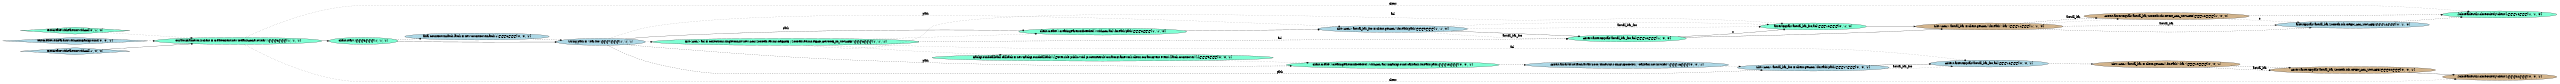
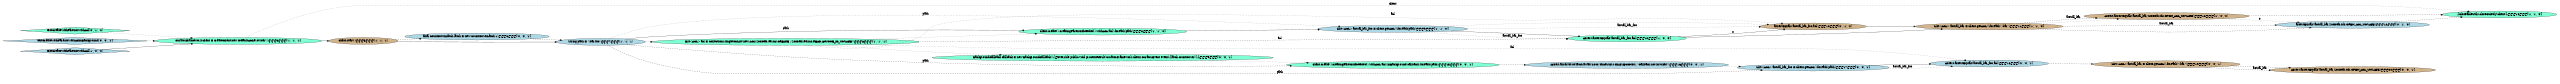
(1813, 26) -> (1813, 26)
(363, 41) -> (363, 41)
(2500, 77) -> none
